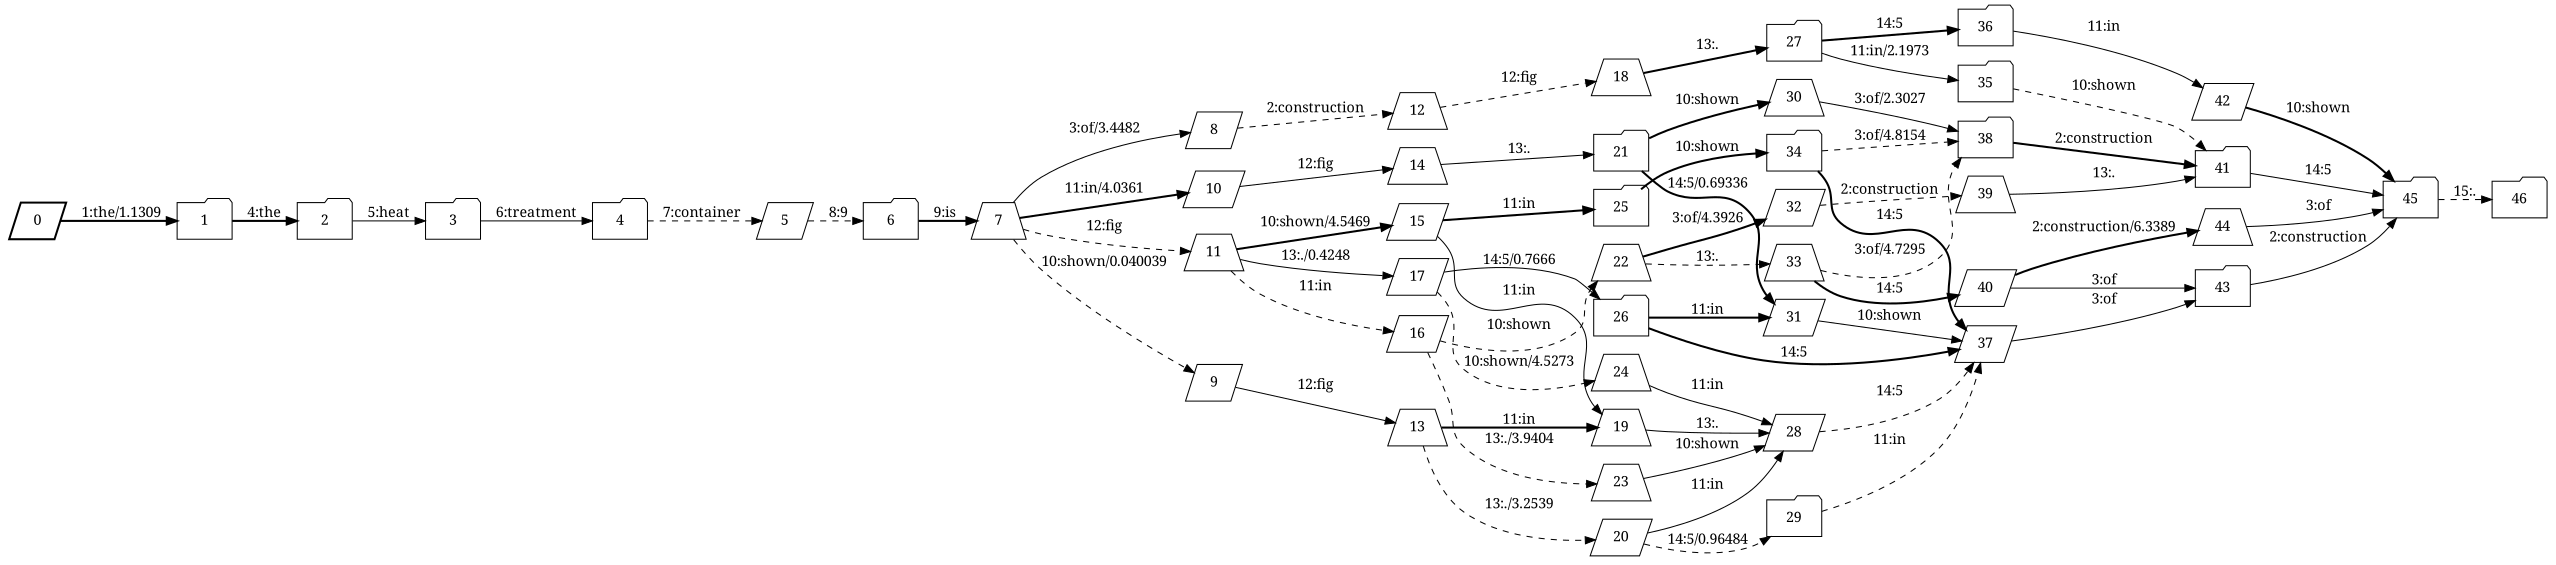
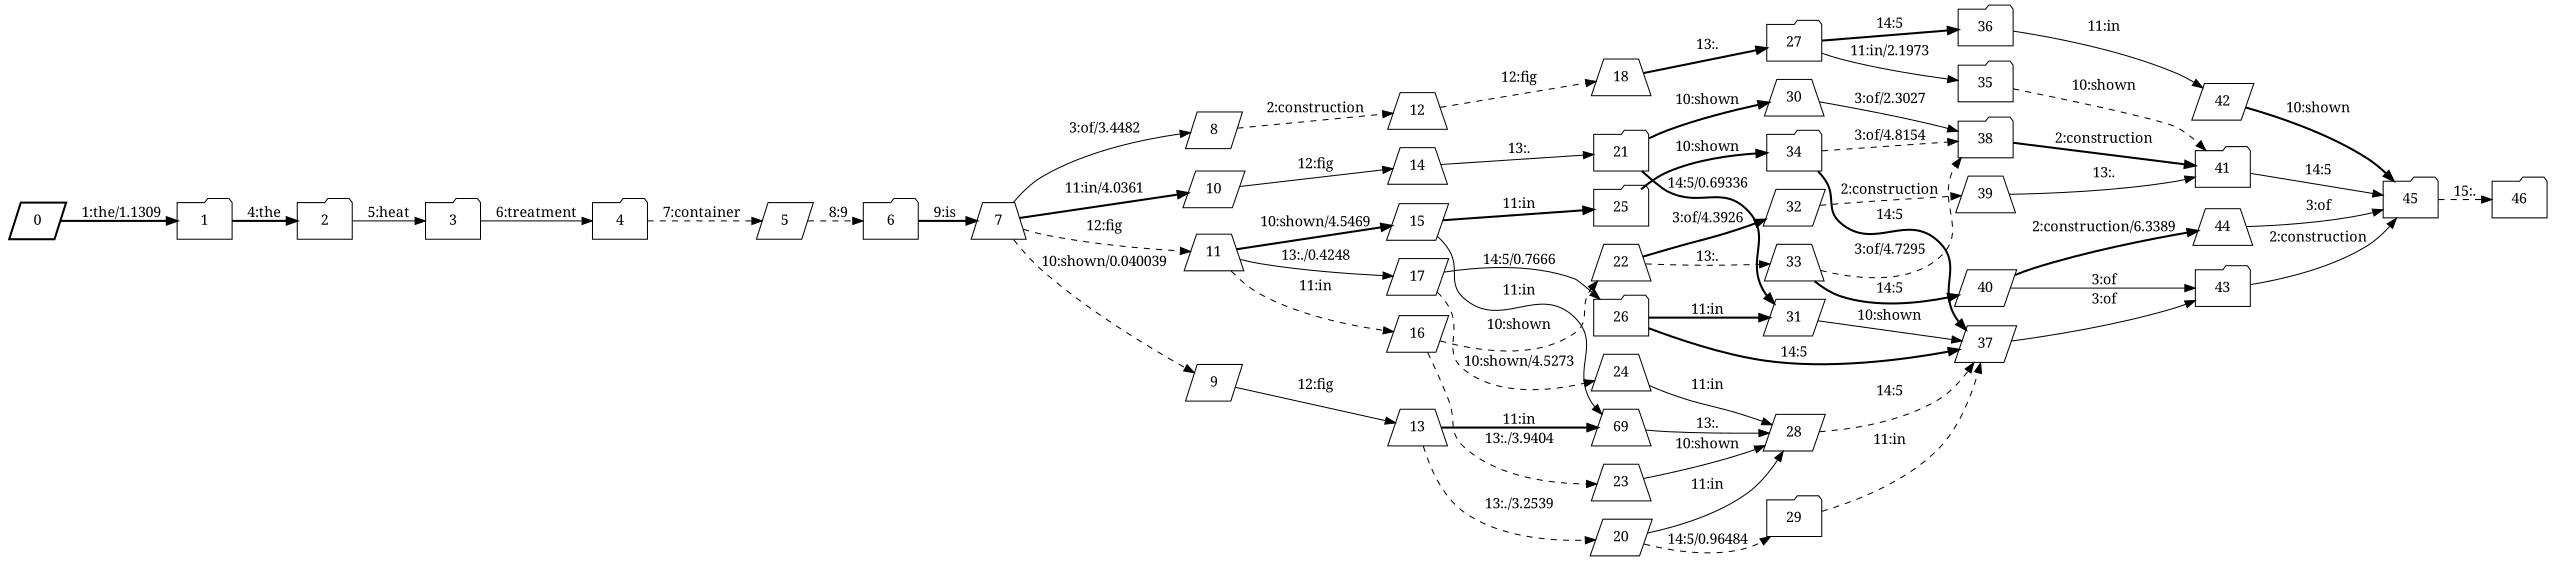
(1621, 428) -> (1621, 428)
